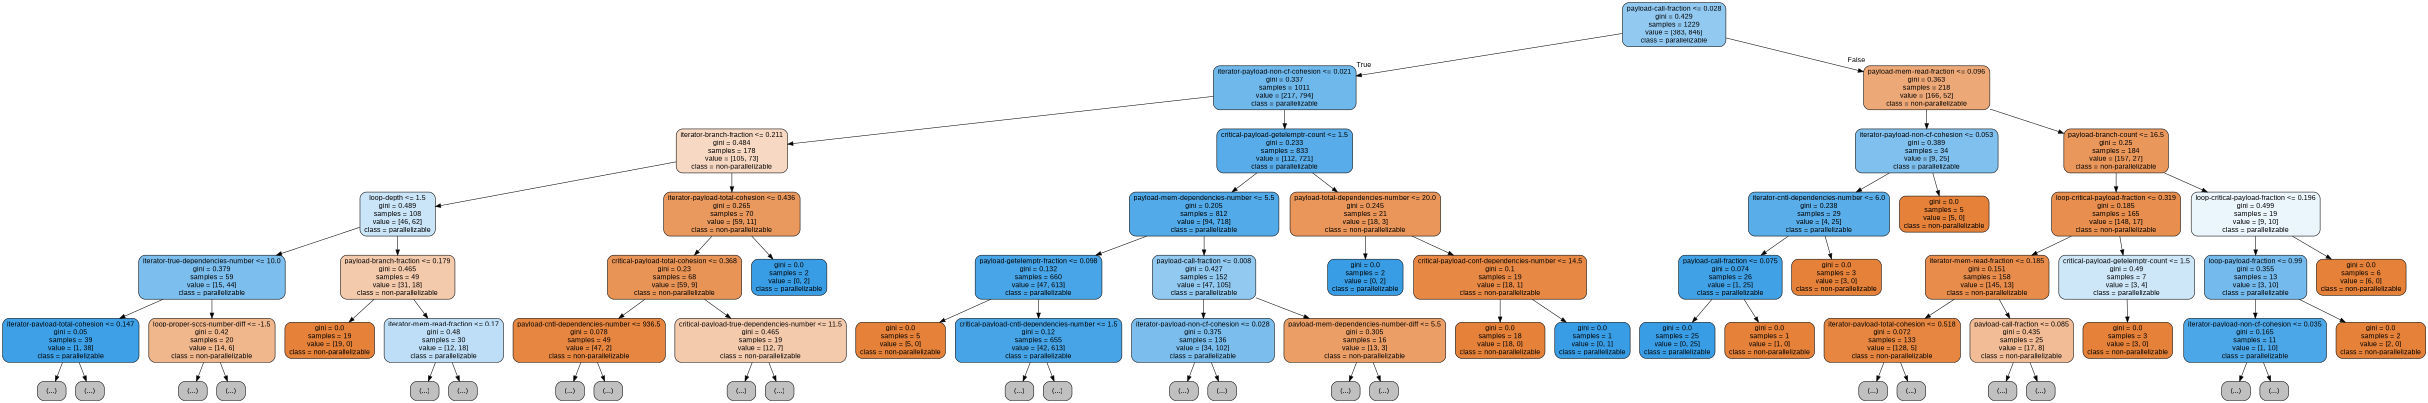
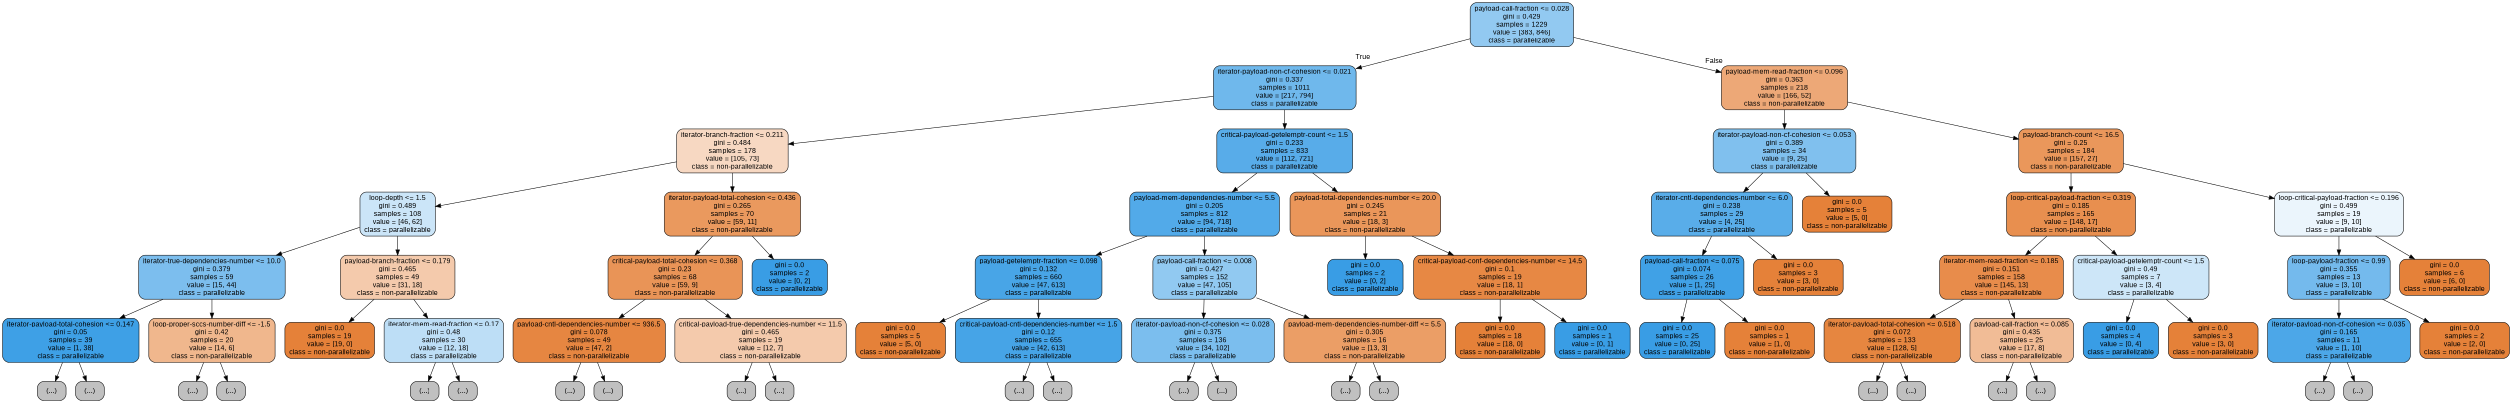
none -> (2121, 340)
